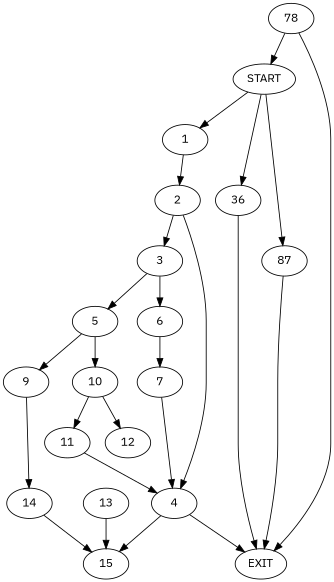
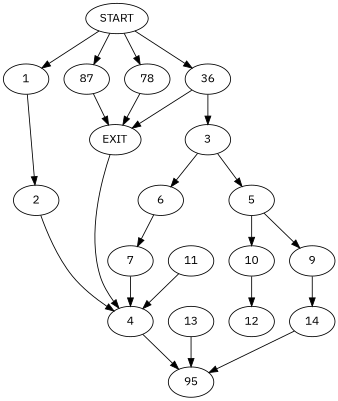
(280, 45) -> (130, 45)
(170, 227) -> (208, 105)
(83, 409) -> none
(214, 531) -> (95, 229)
(106, 564) -> (191, 382)
